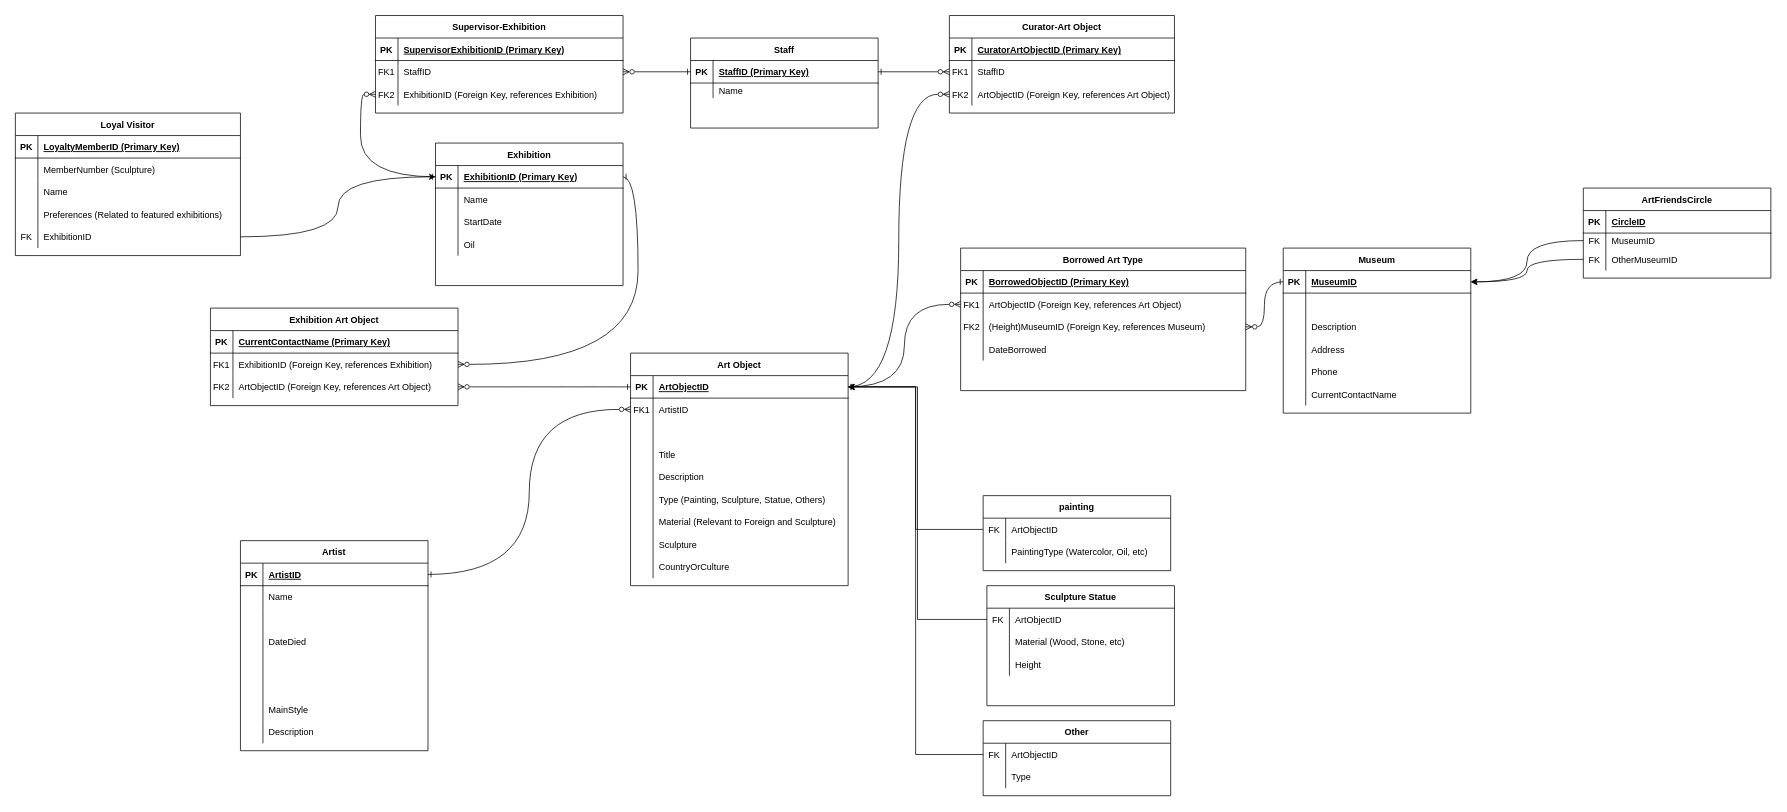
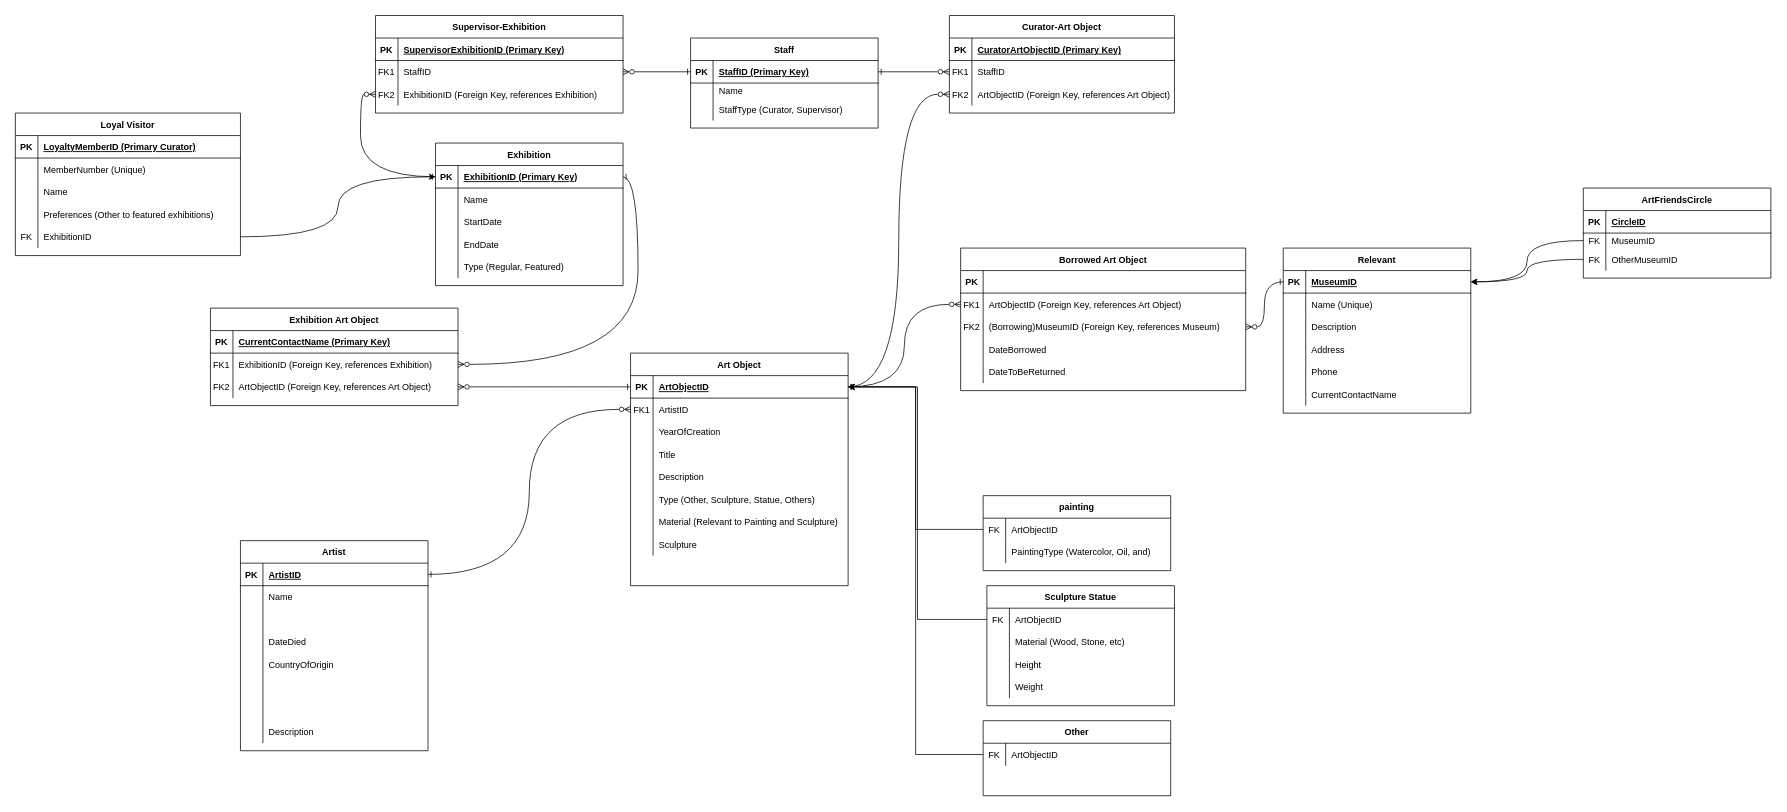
none -> (795, 109)
(112, 147) -> (122, 147)
(102, 170) -> (94, 170)
(148, 215) -> (144, 215)
(469, 245) -> (481, 245)
(1103, 260) -> (1103, 260)
(1376, 260) -> (1376, 260)
none -> (540, 267)
(1114, 282) -> none
none -> (1388, 304)
(1104, 327) -> (1111, 327)
none -> (1114, 372)
none -> (750, 432)
(753, 500) -> (747, 500)
(758, 522) -> (759, 522)
(1088, 552) -> (1088, 552)
(750, 567) -> none
none -> (345, 664)
none -> (1092, 687)
(345, 709) -> none
(1088, 777) -> none
